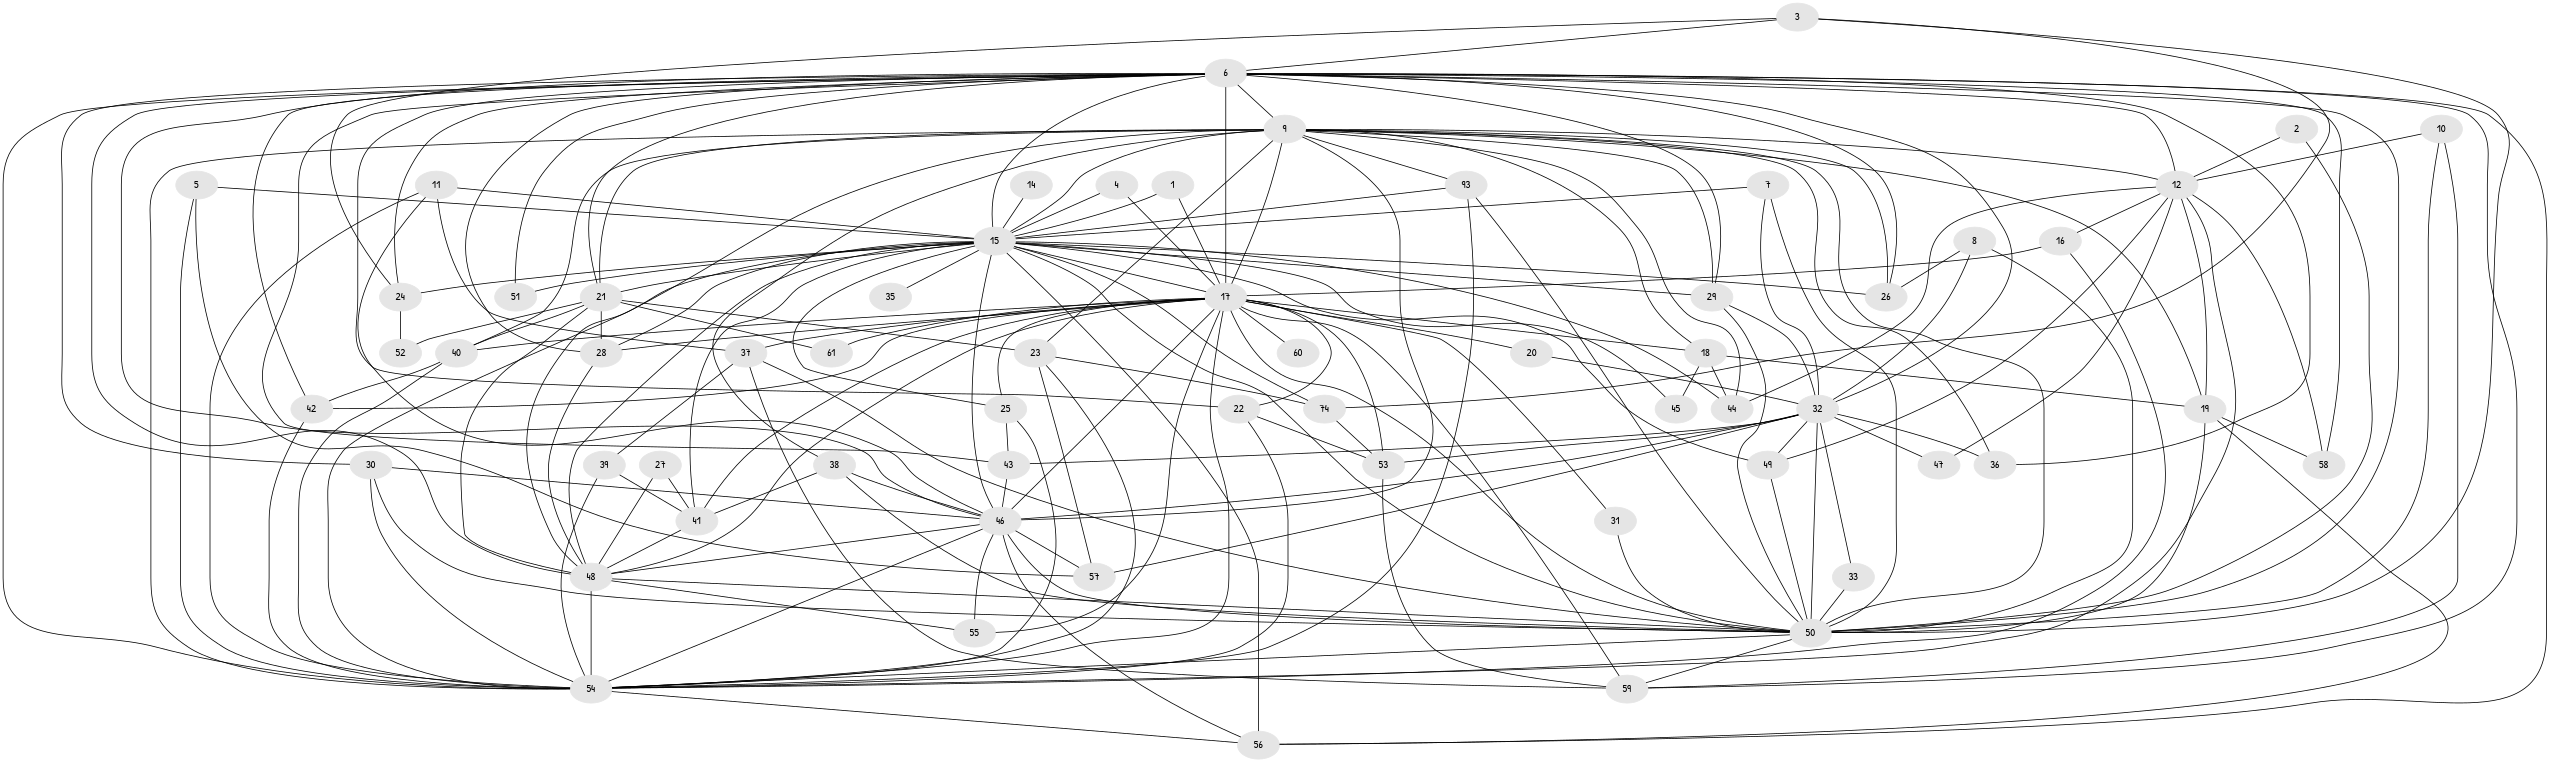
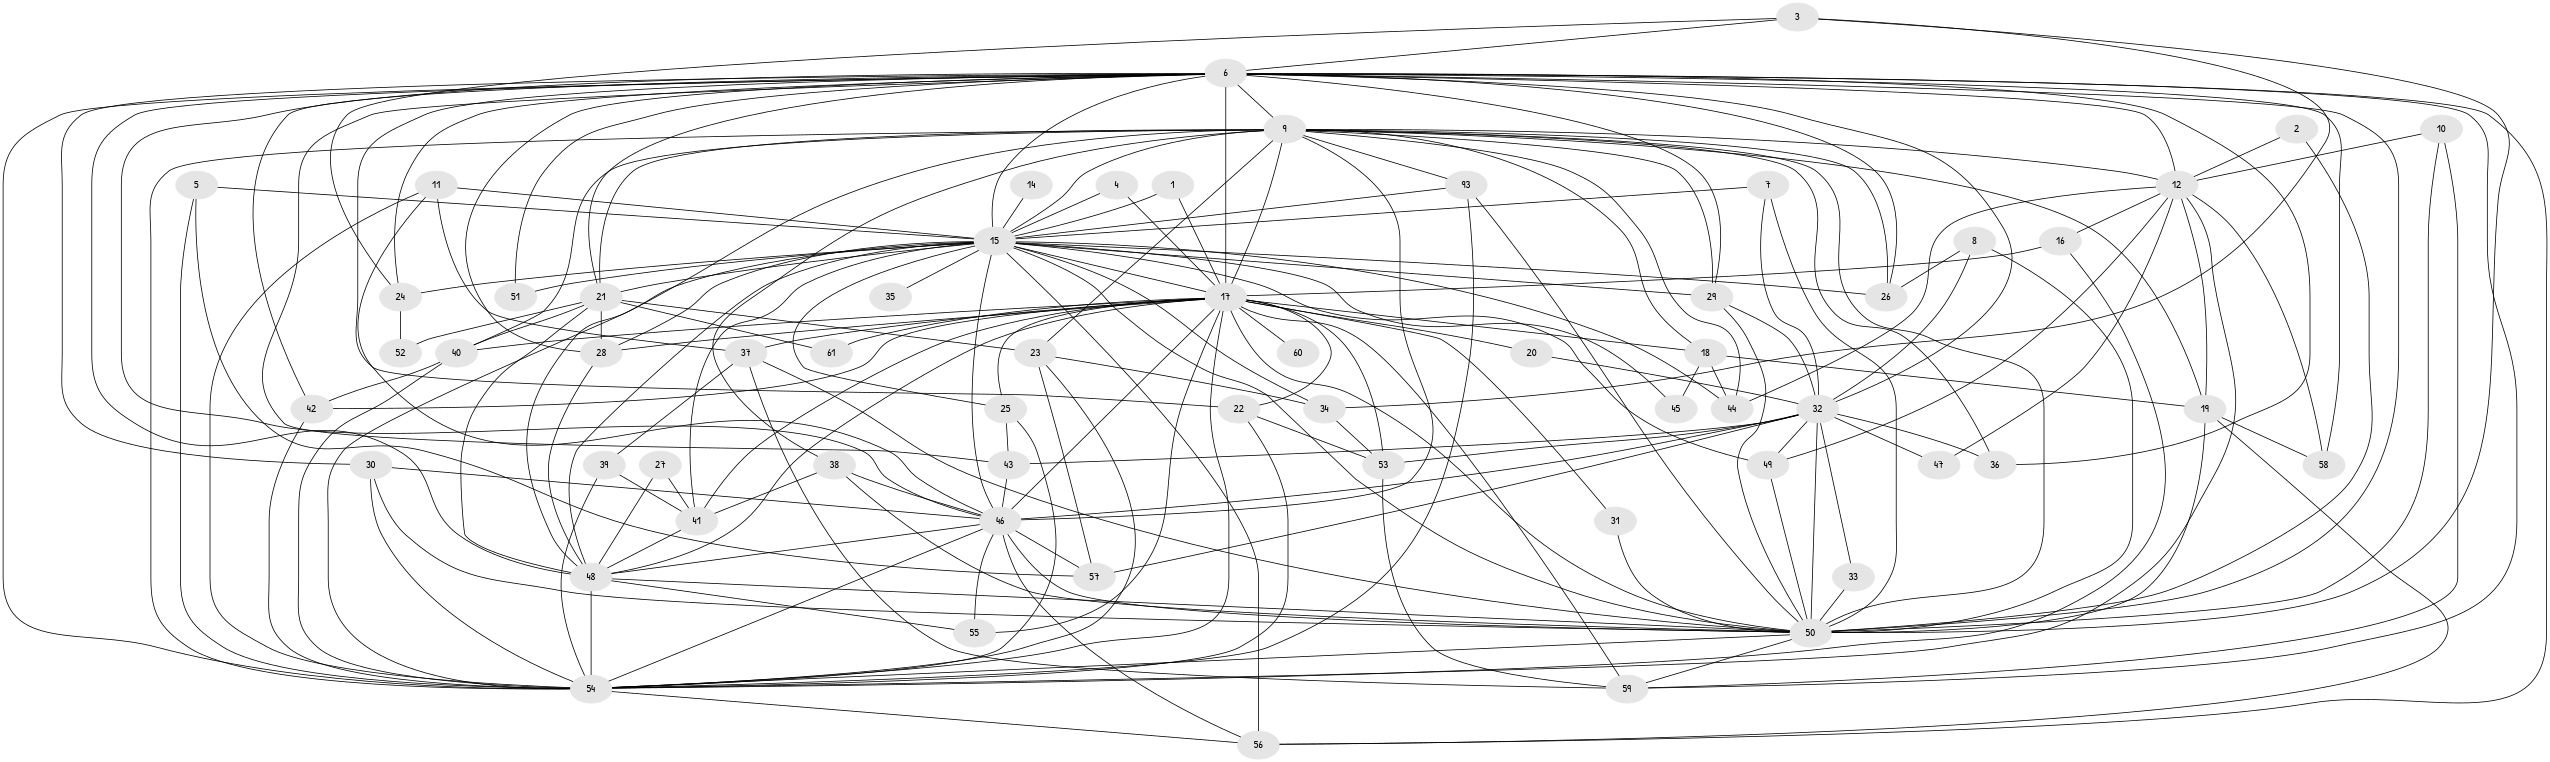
(1325, 409) -> (1325, 409)
